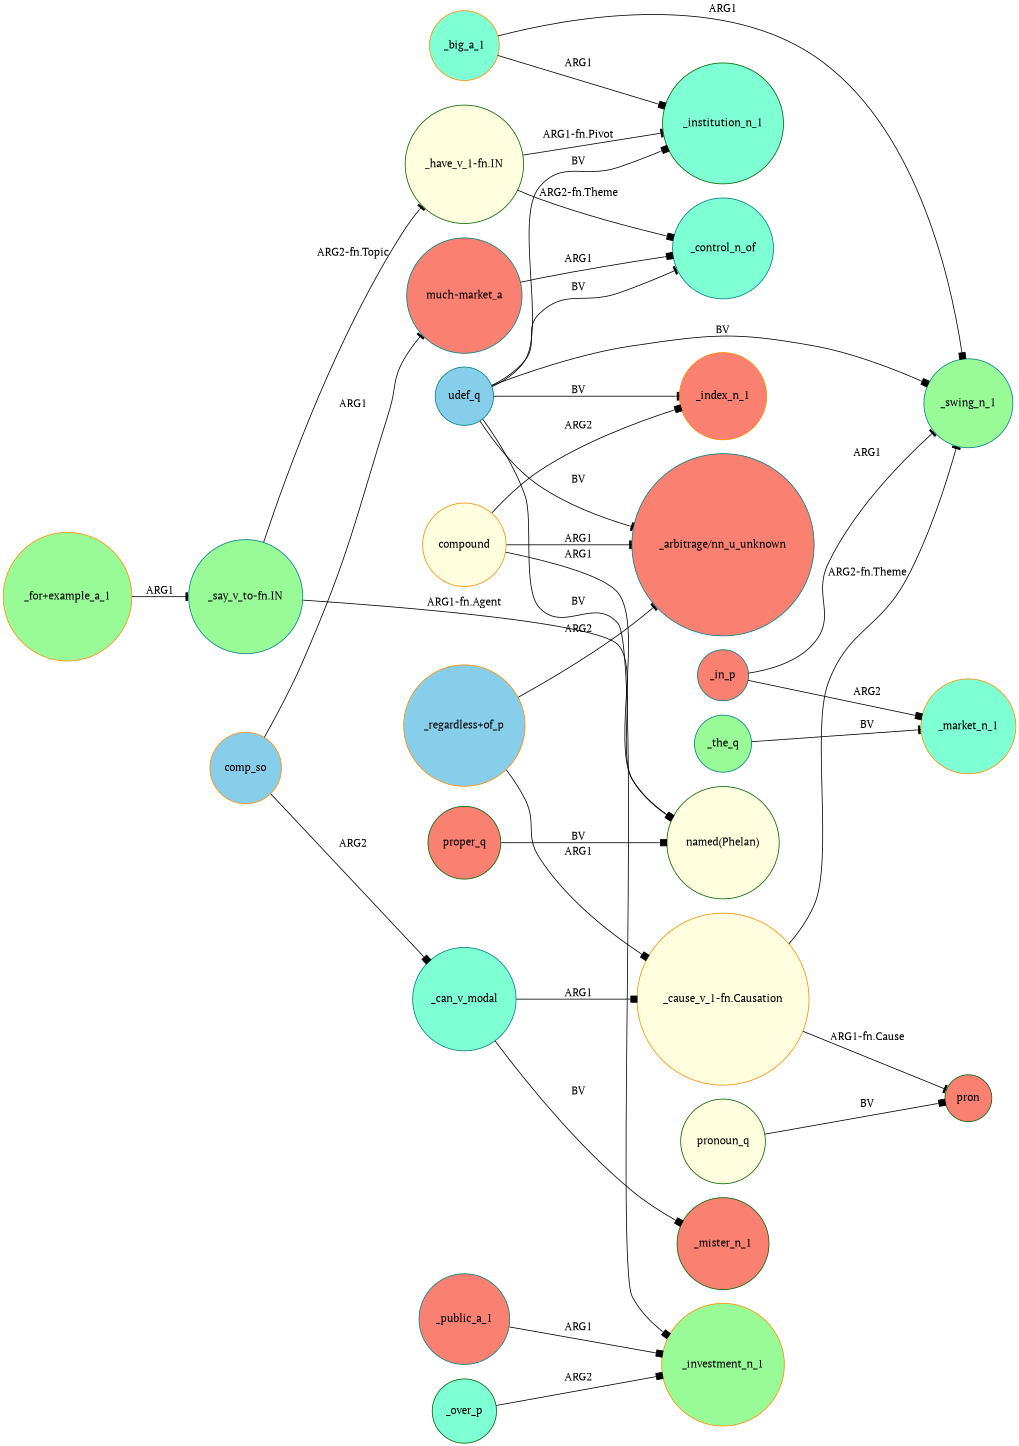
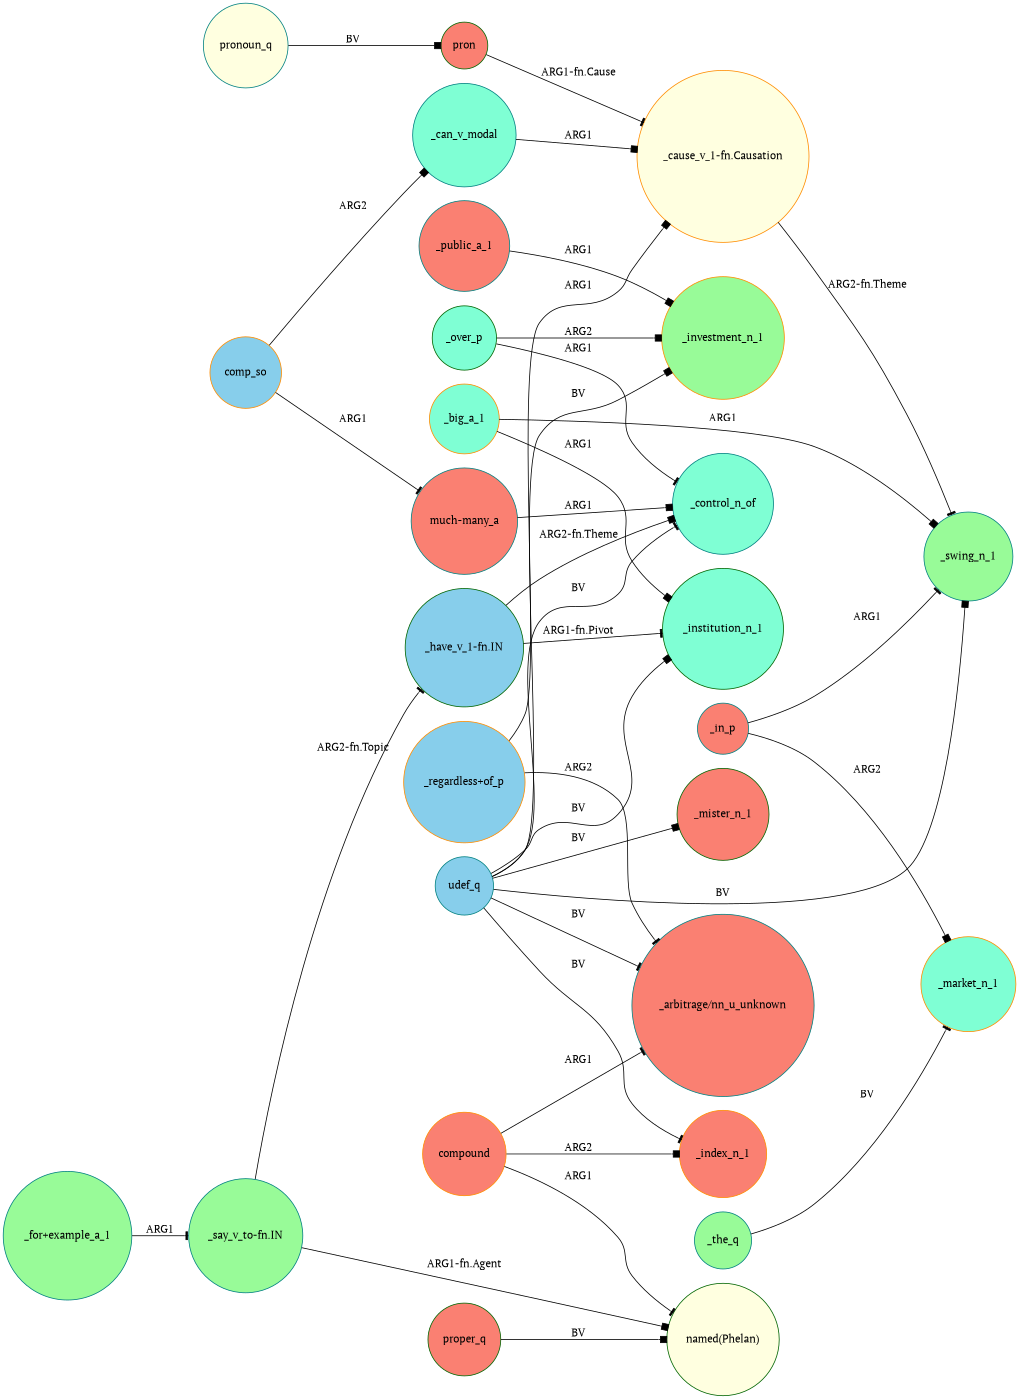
(464, 164) -> (464, 648)
(464, 296) -> (464, 521)
none -> (613, 381)
(464, 545) -> (464, 1154)
(68, 597) -> (68, 1236)
(628, 649) -> (603, 1222)
(873, 1060) -> (563, 88)
(577, 1139) -> (582, 853)
(723, 1141) -> (246, 46)
